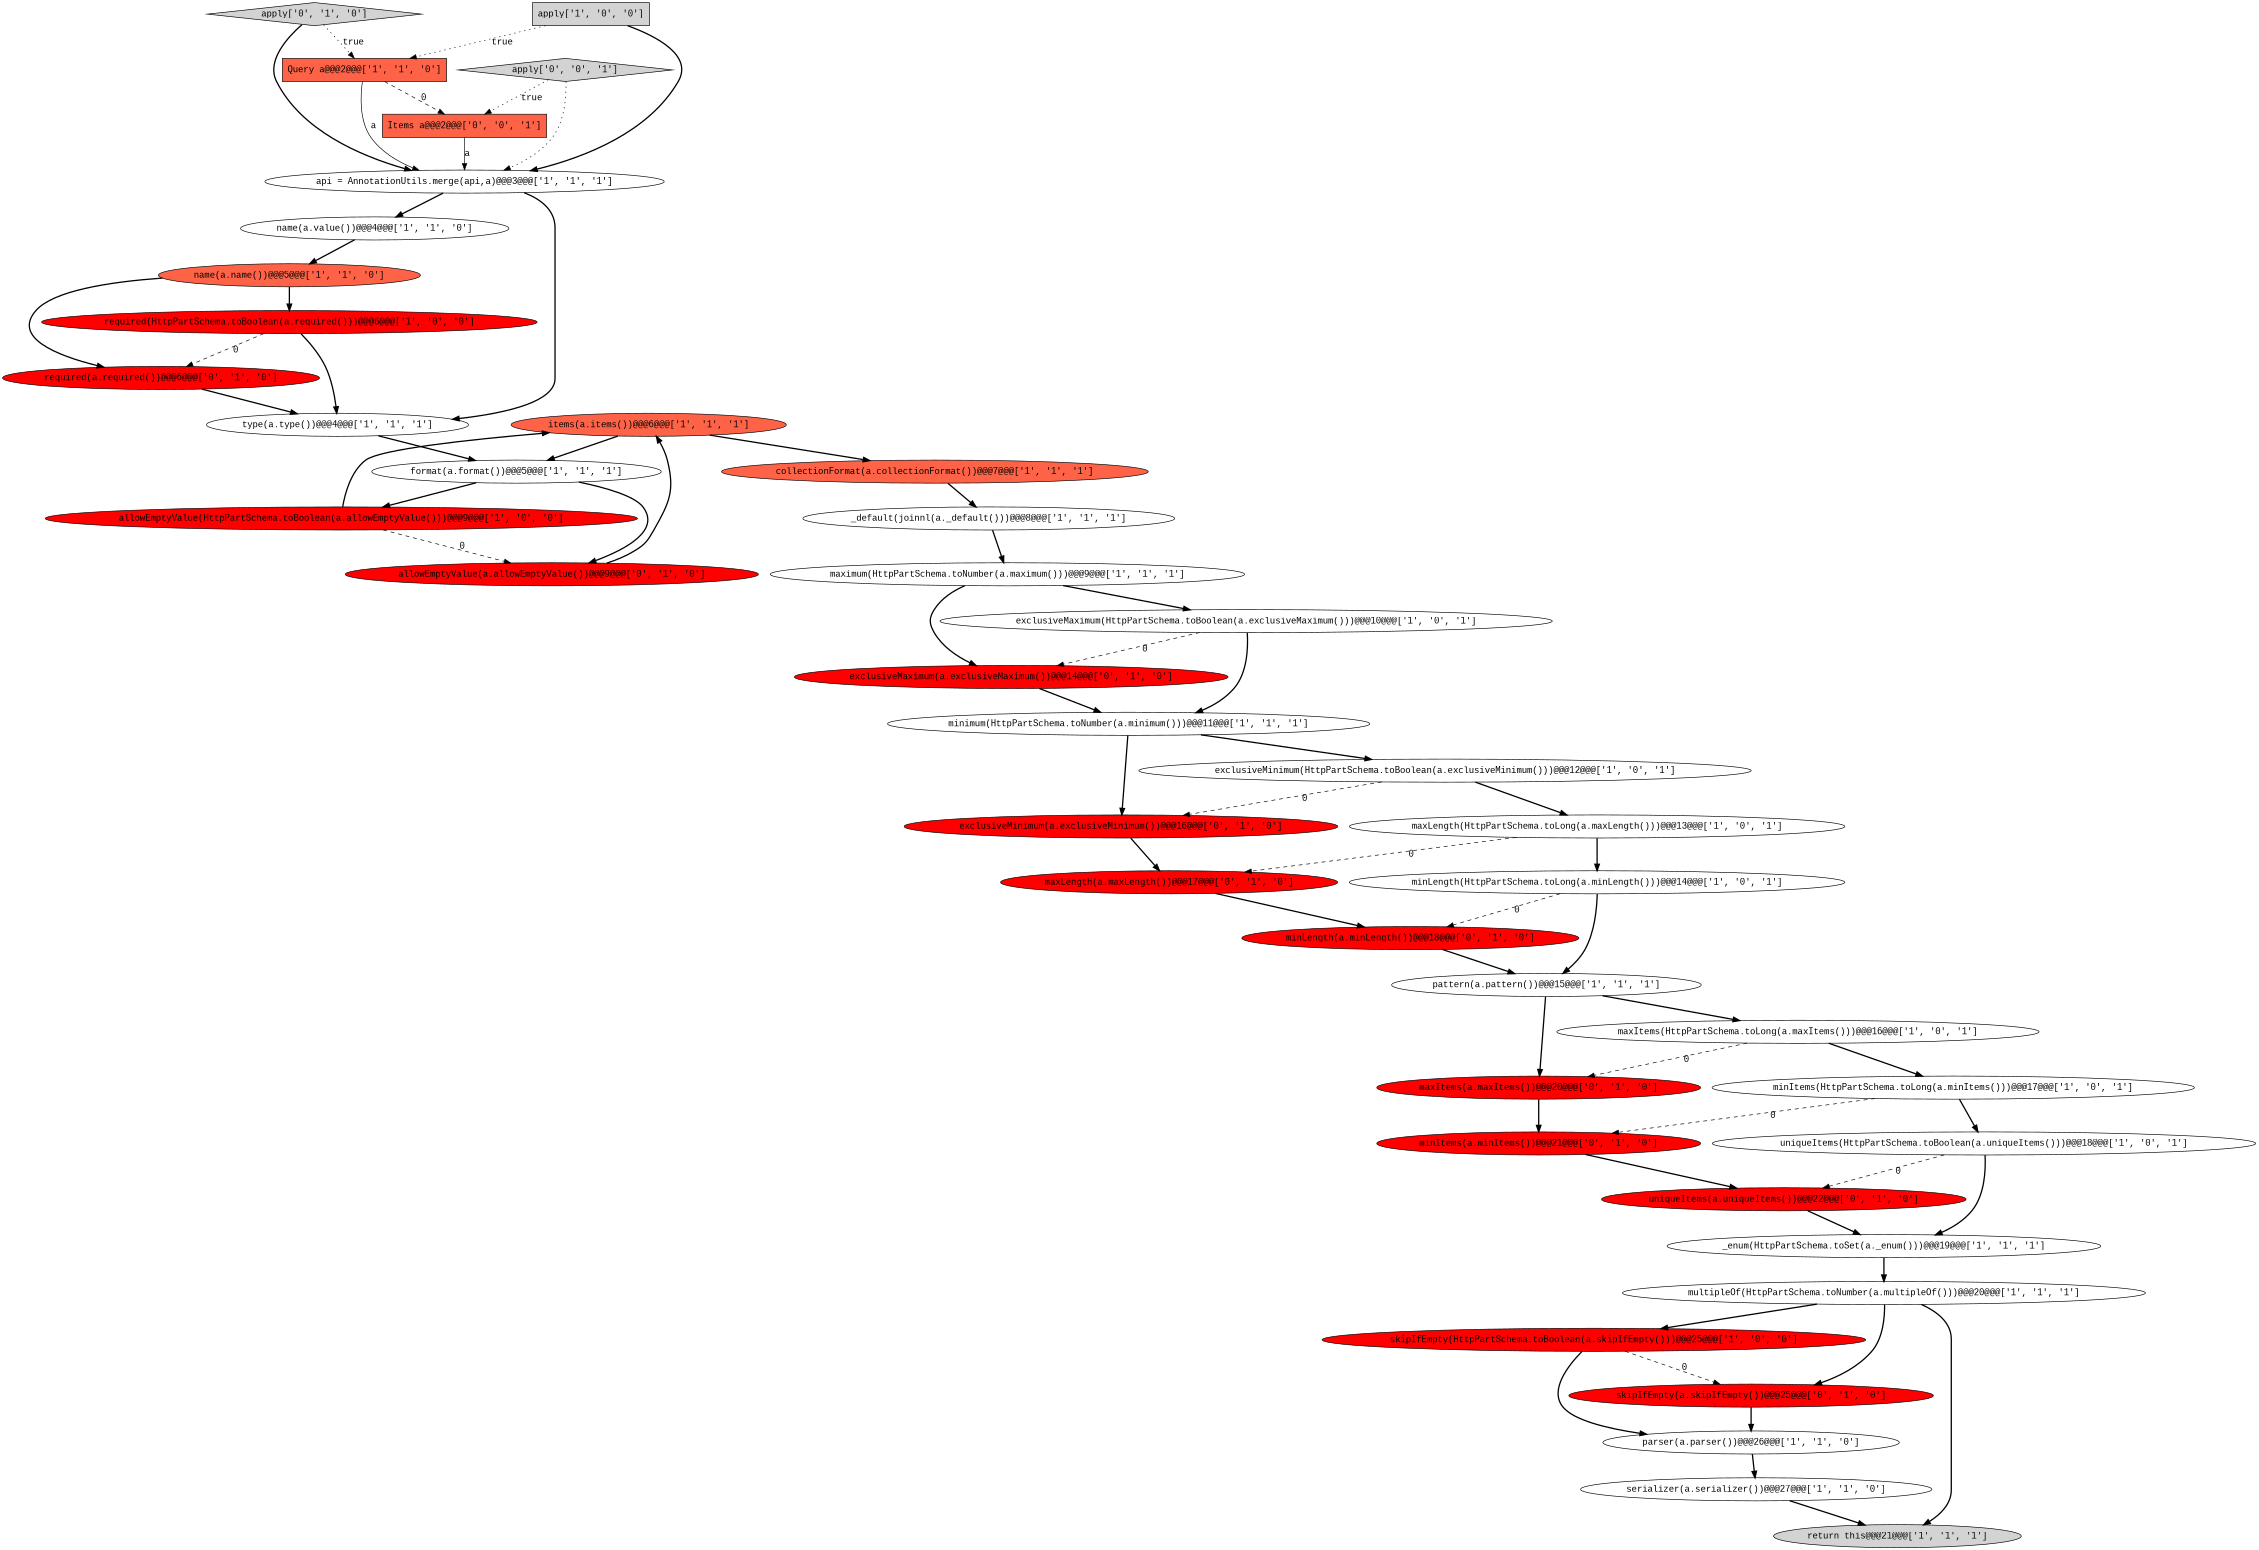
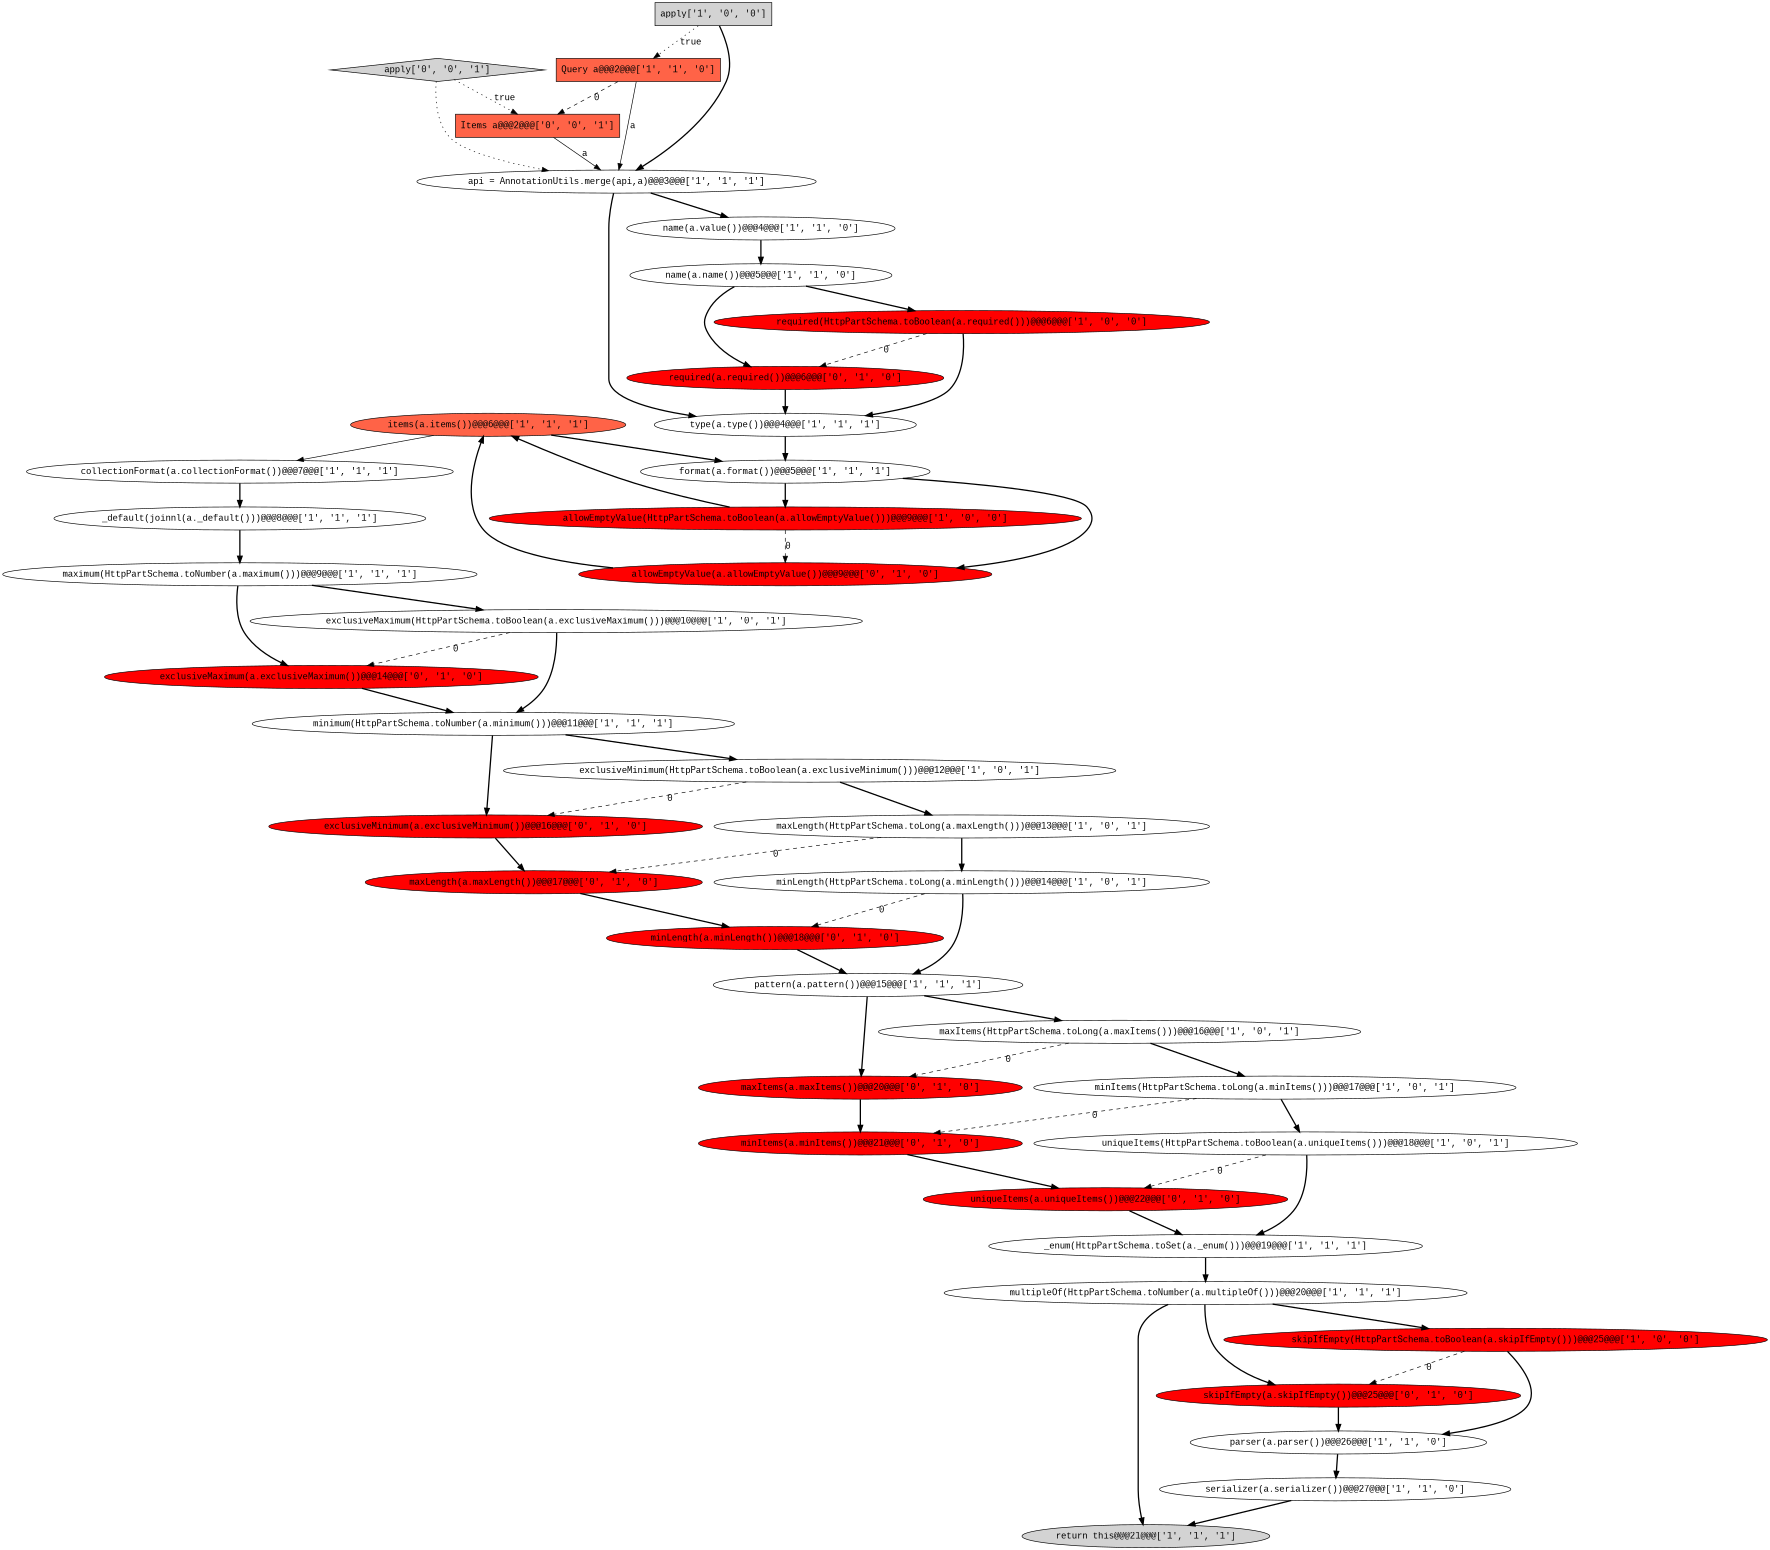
(314, 14) -> none
(289, 275) -> (761, 275)
(786, 447) -> (369, 447)
(935, 472) -> (240, 472)
